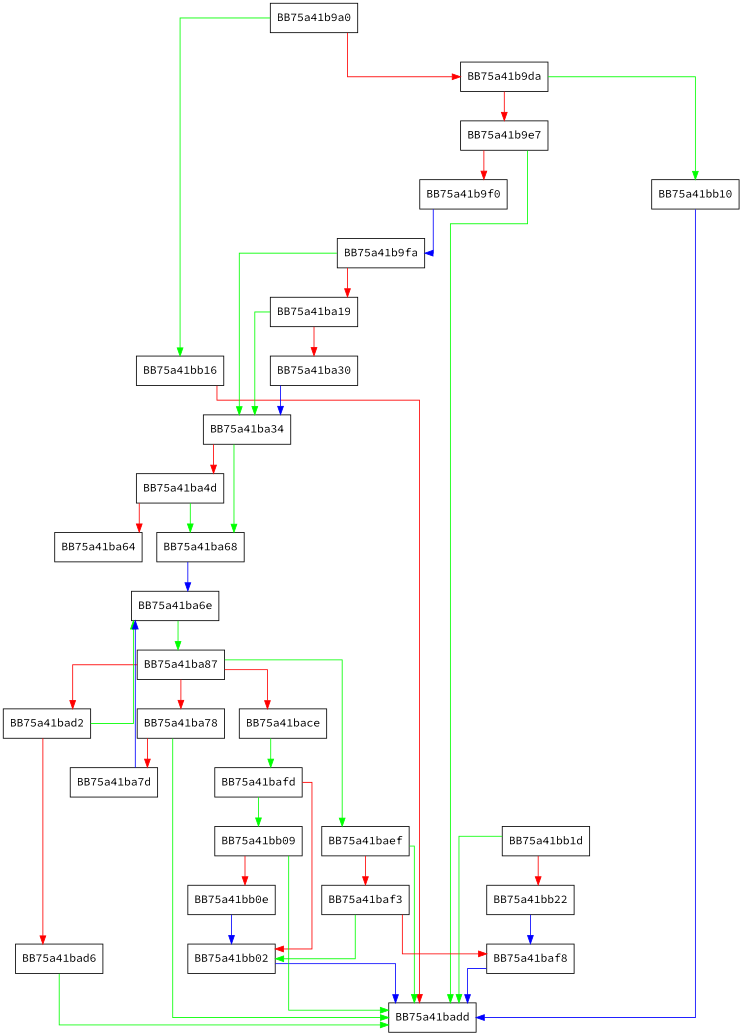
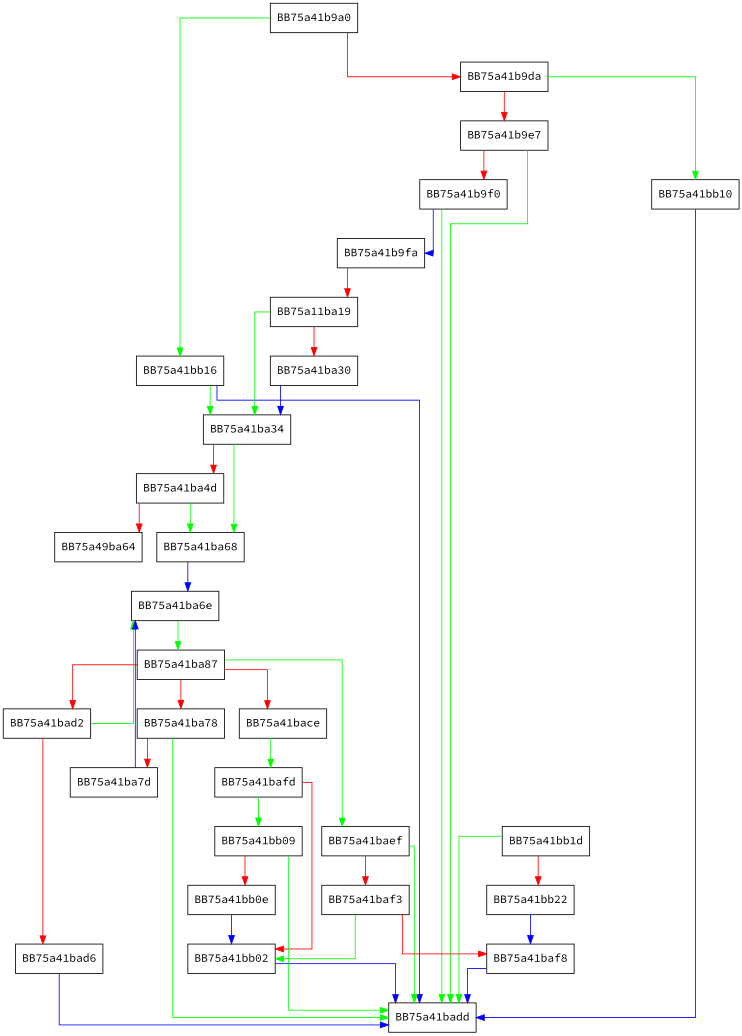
(239, 281) -> (210, 396)
(314, 312) -> (314, 312)
(98, 547) -> (98, 547)
(419, 589) -> (419, 589)
none -> (442, 602)
(194, 1025) -> (194, 1025)
